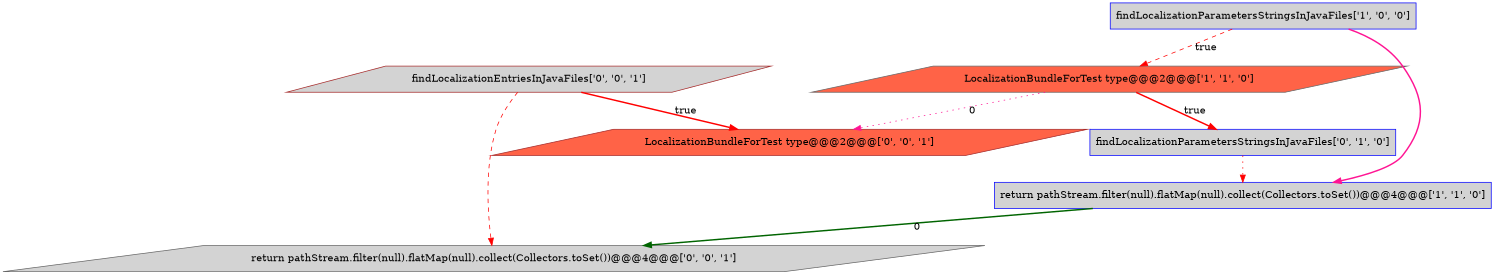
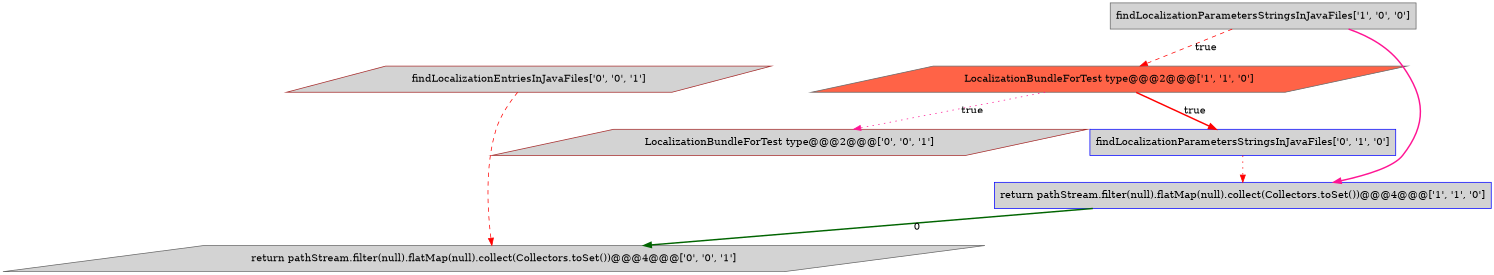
(1263, 16) -> (1263, 16)
(656, 110) -> none
(973, 111) -> (973, 111)
(790, 142) -> (790, 142)
